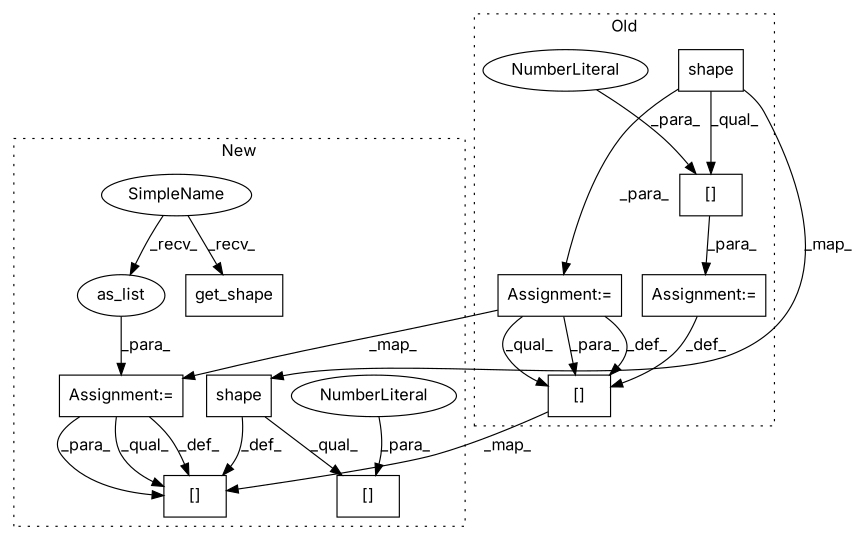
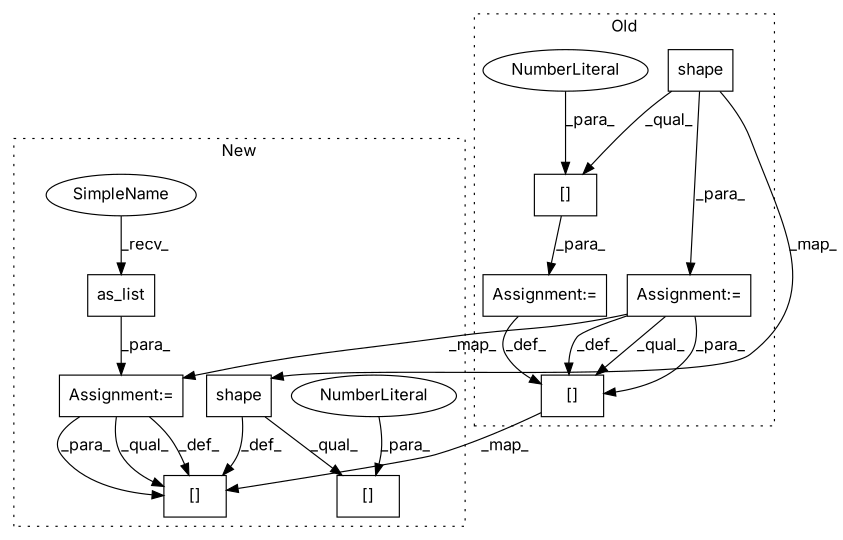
(121, 295) -> (121, 295)
(234, 295) -> none
